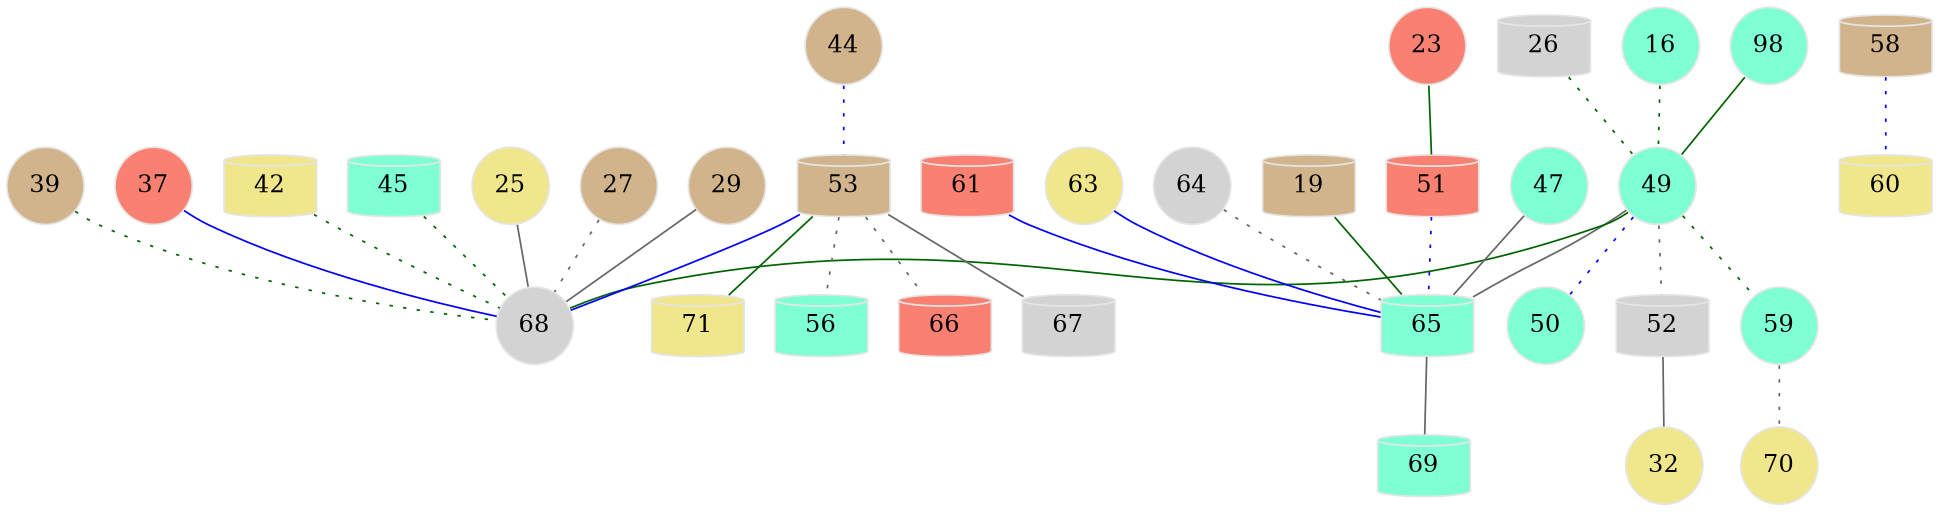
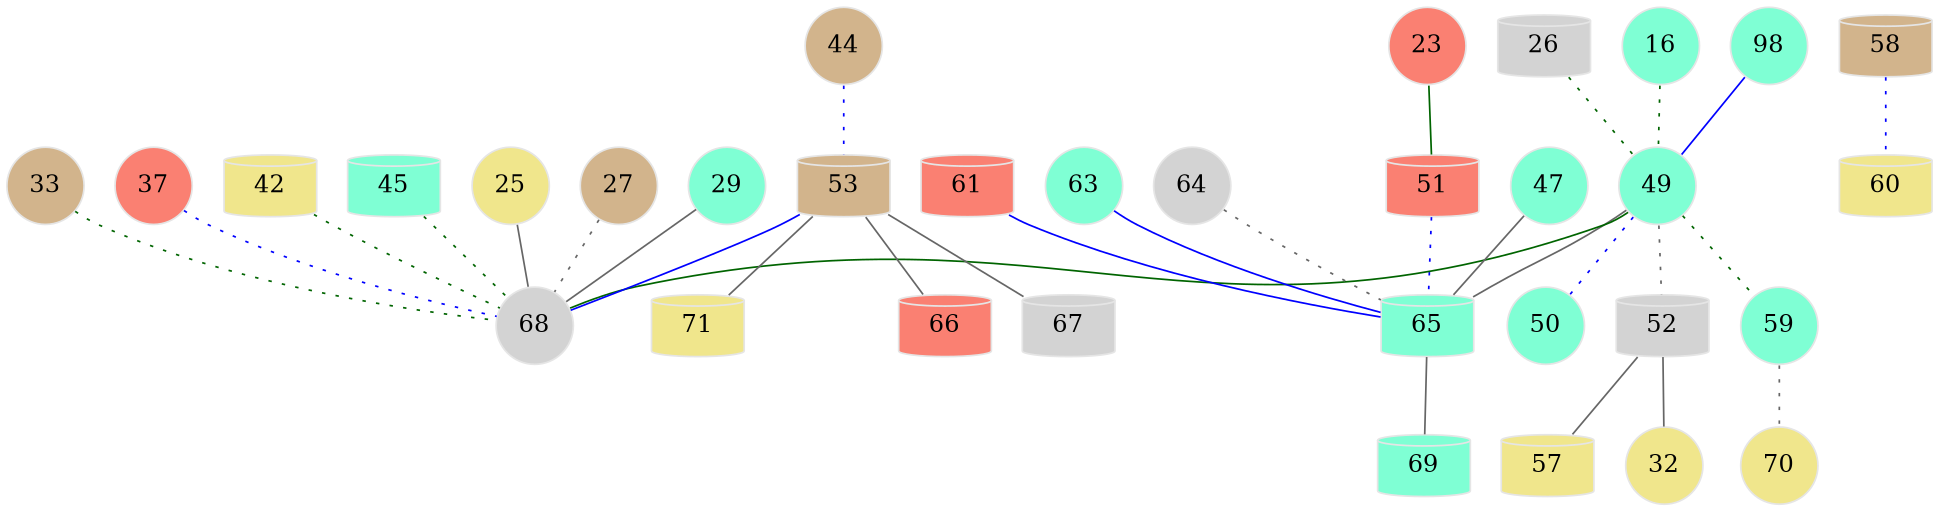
(1713, 116) -> (1713, 116)
(45, 186) -> (45, 186)
(727, 186) -> (727, 186)
(1084, 186) -> (1084, 186)
(1309, 186) -> none
(889, 248) -> (889, 248)
(773, 254) -> (773, 254)
(337, 274) -> (337, 274)
(821, 326) -> none
none -> (1548, 466)
